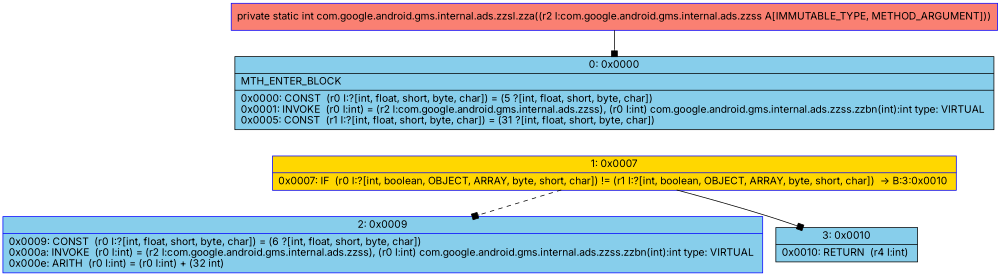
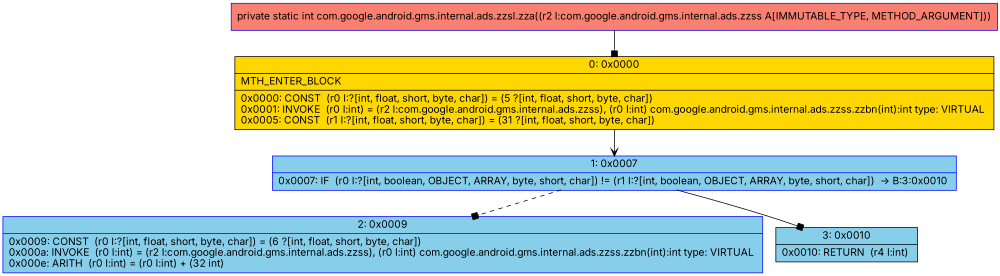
(614, 93) -> (614, 93)
none -> (614, 139)
(614, 173) -> (614, 173)
